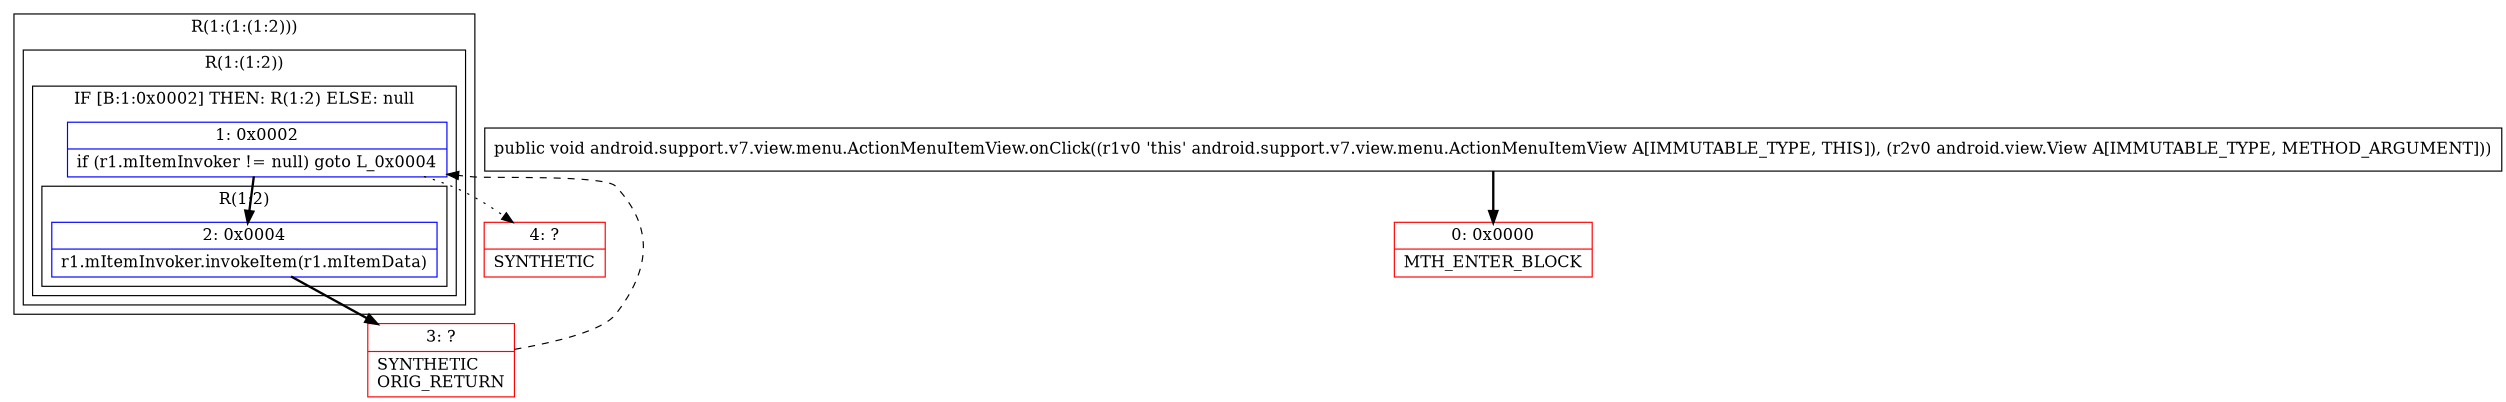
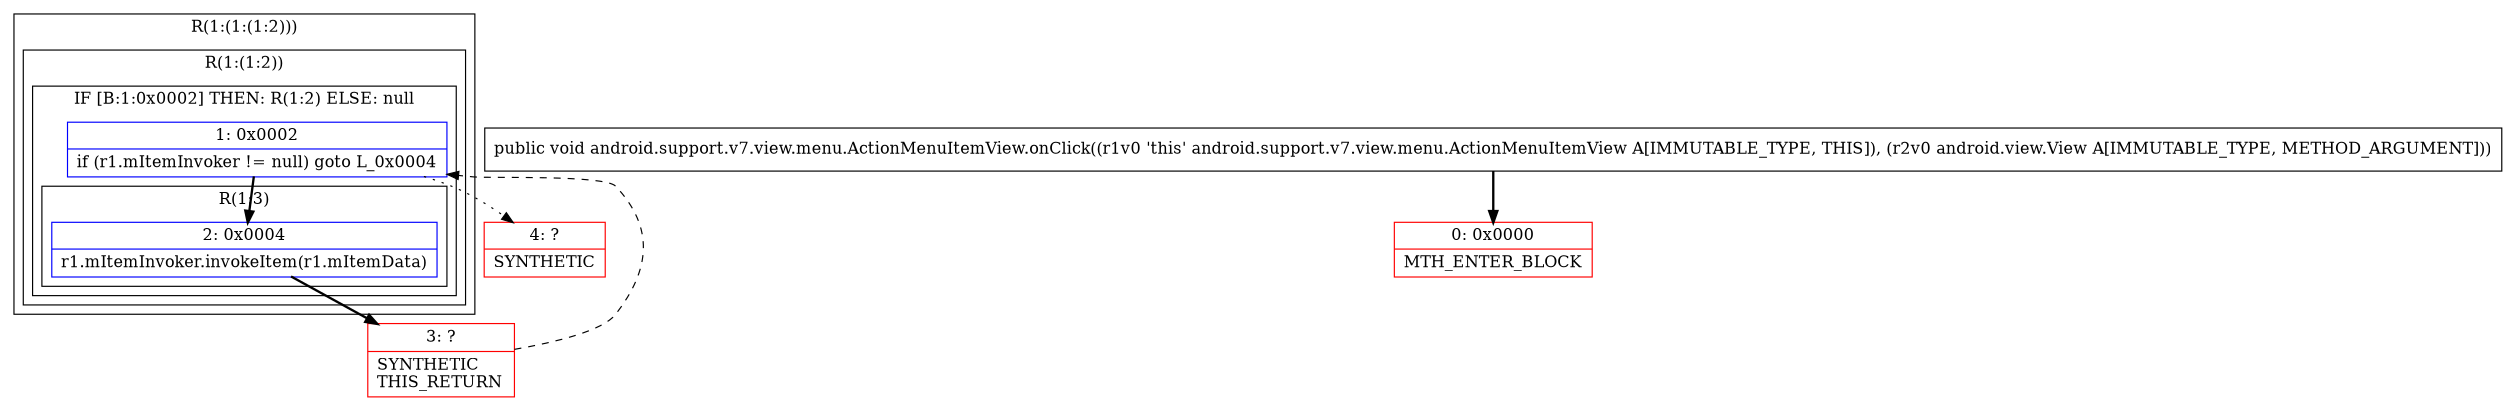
(244, 200) -> (244, 200)
(441, 382) -> (440, 382)
